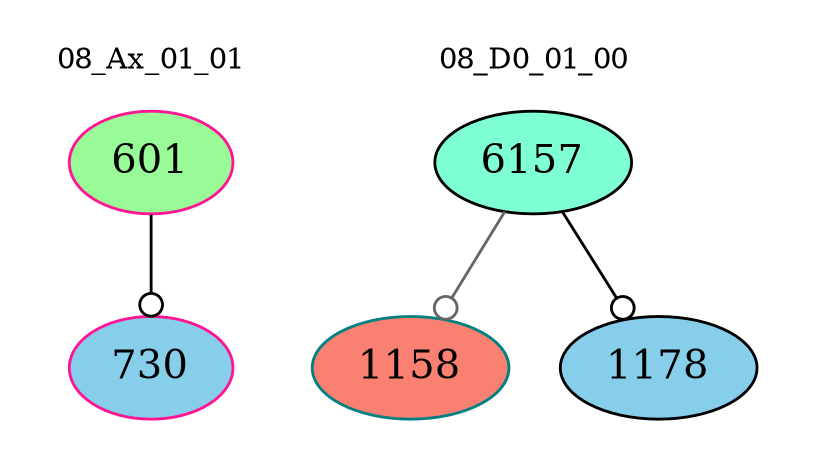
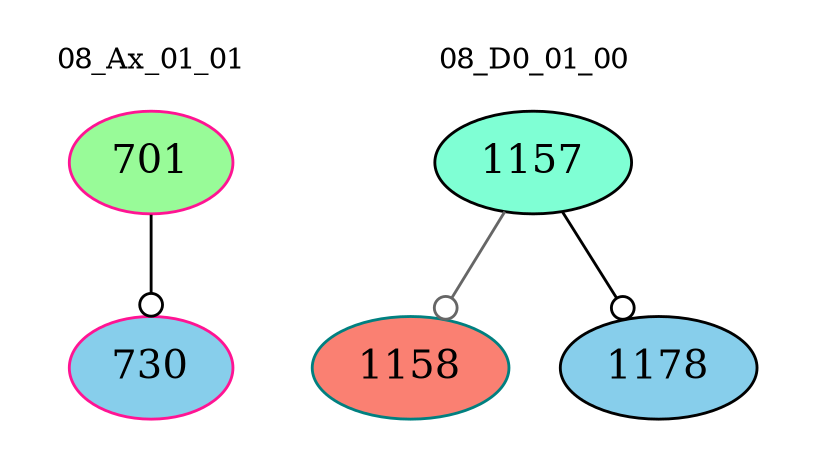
(151, 163) -> (151, 163)
(533, 163) -> (533, 163)
